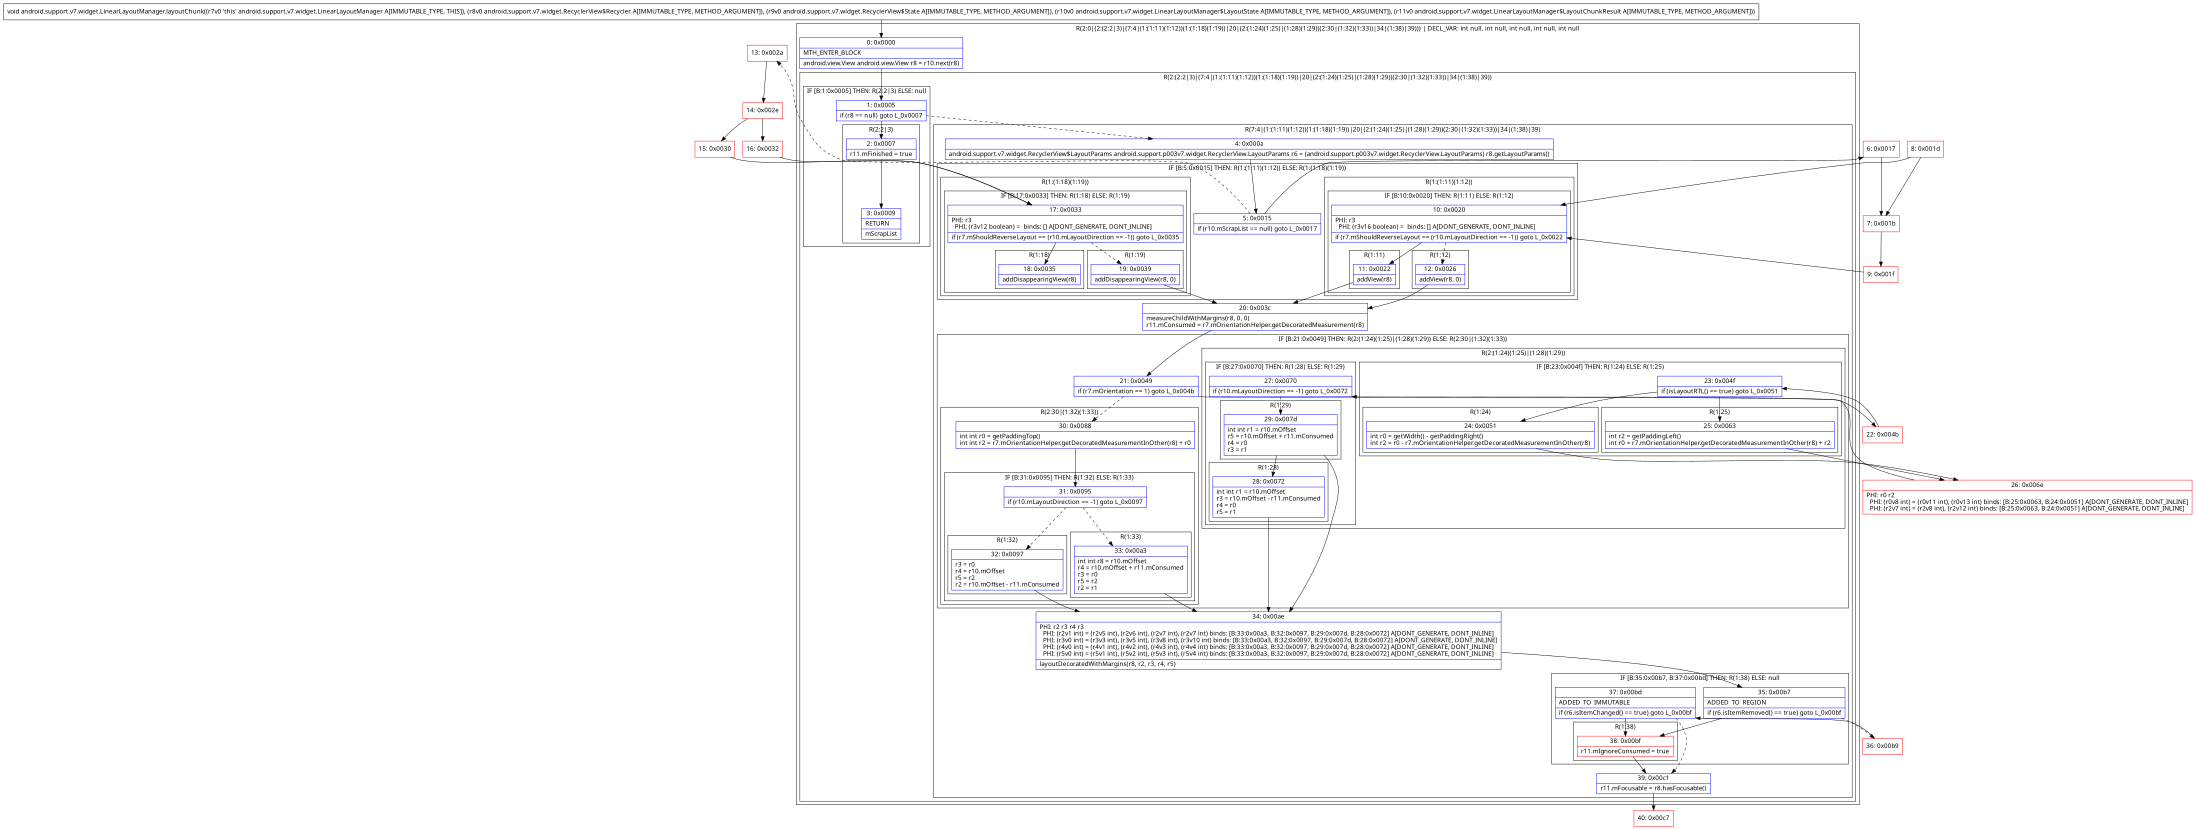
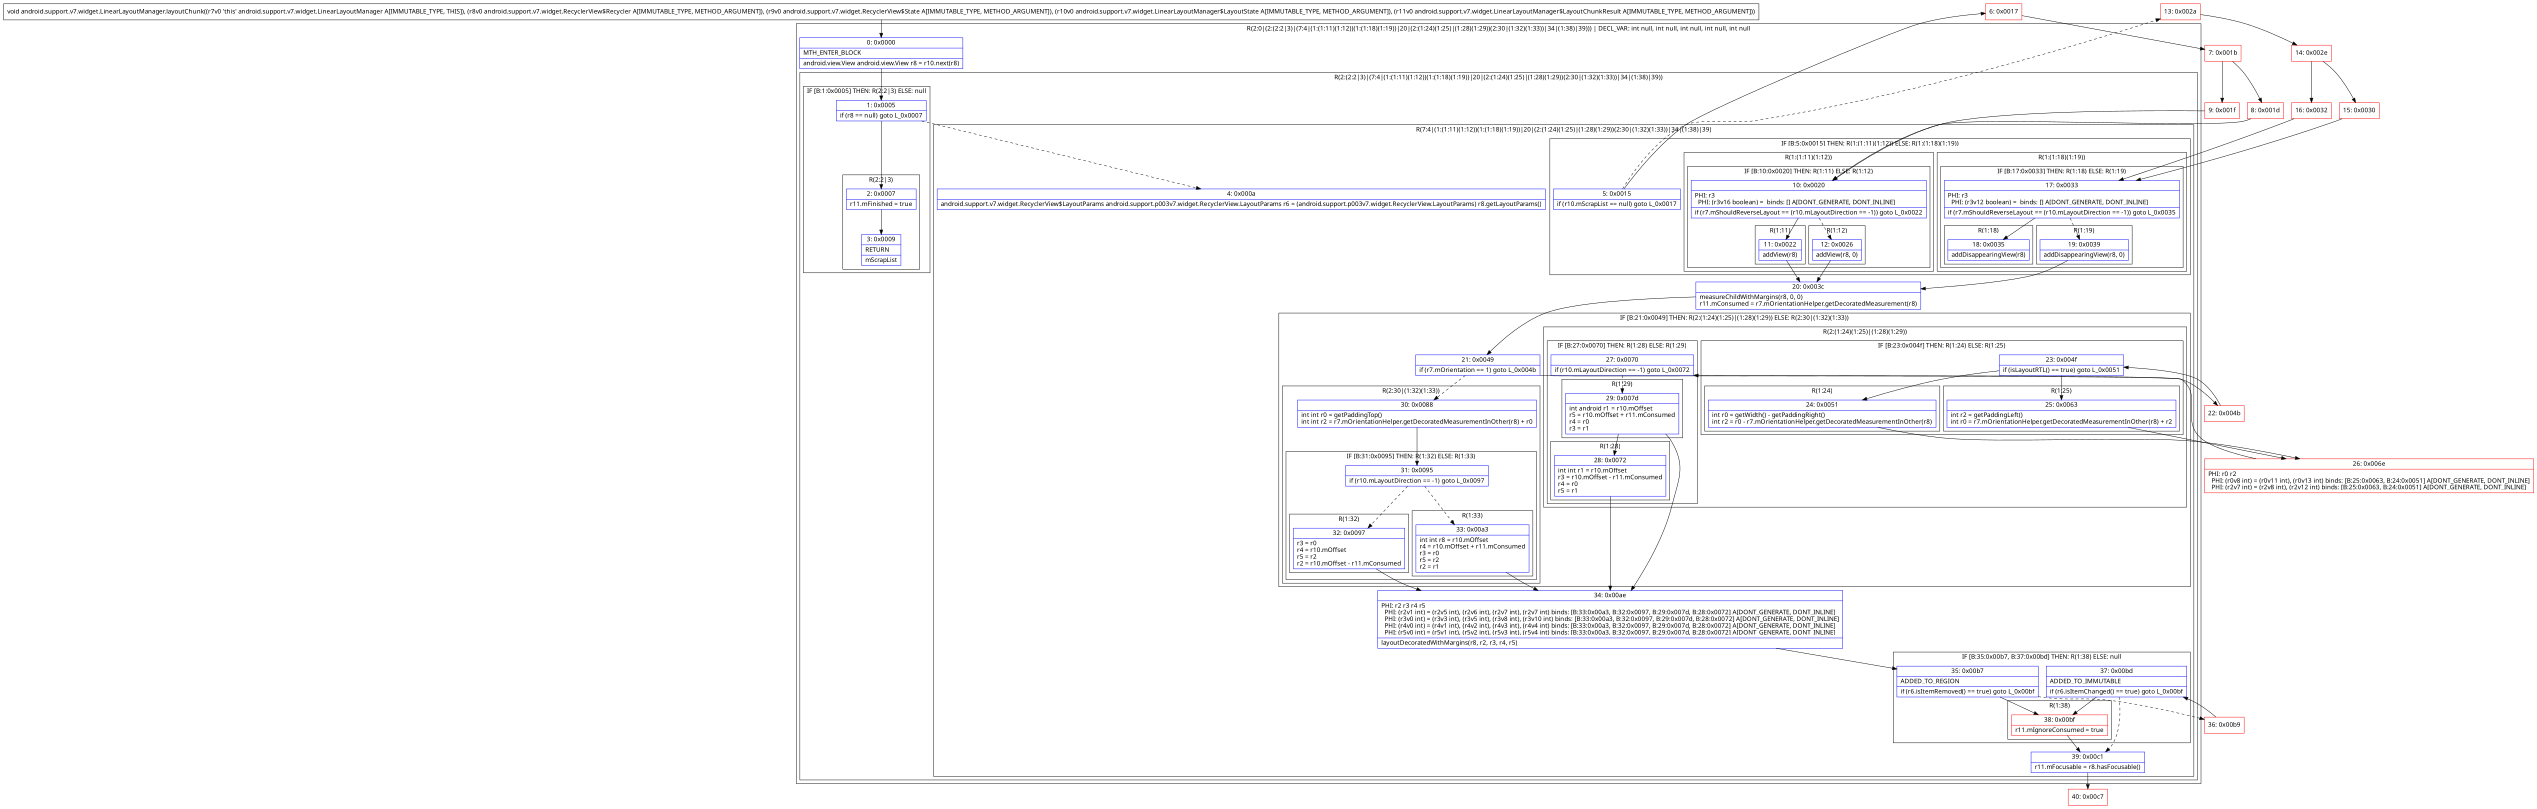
(1253, 184) -> none
(1905, 184) -> (2248, 79)
(1262, 430) -> (1611, 409)
(1063, 627) -> (1404, 606)
